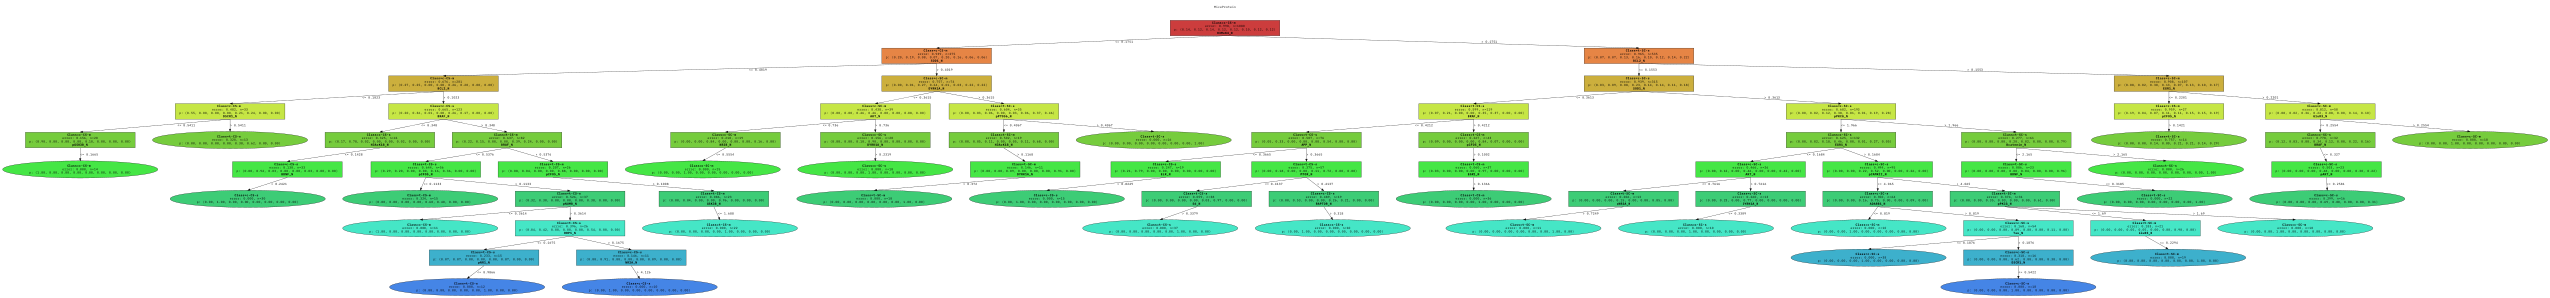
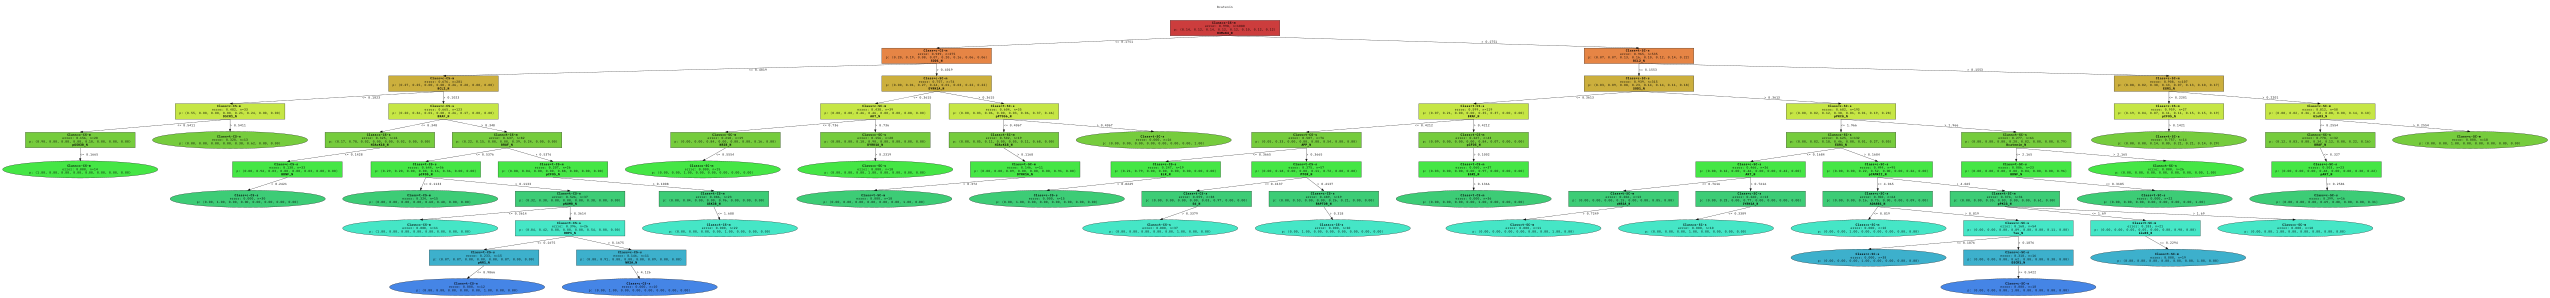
(1225, 7) -> (1225, 7)
